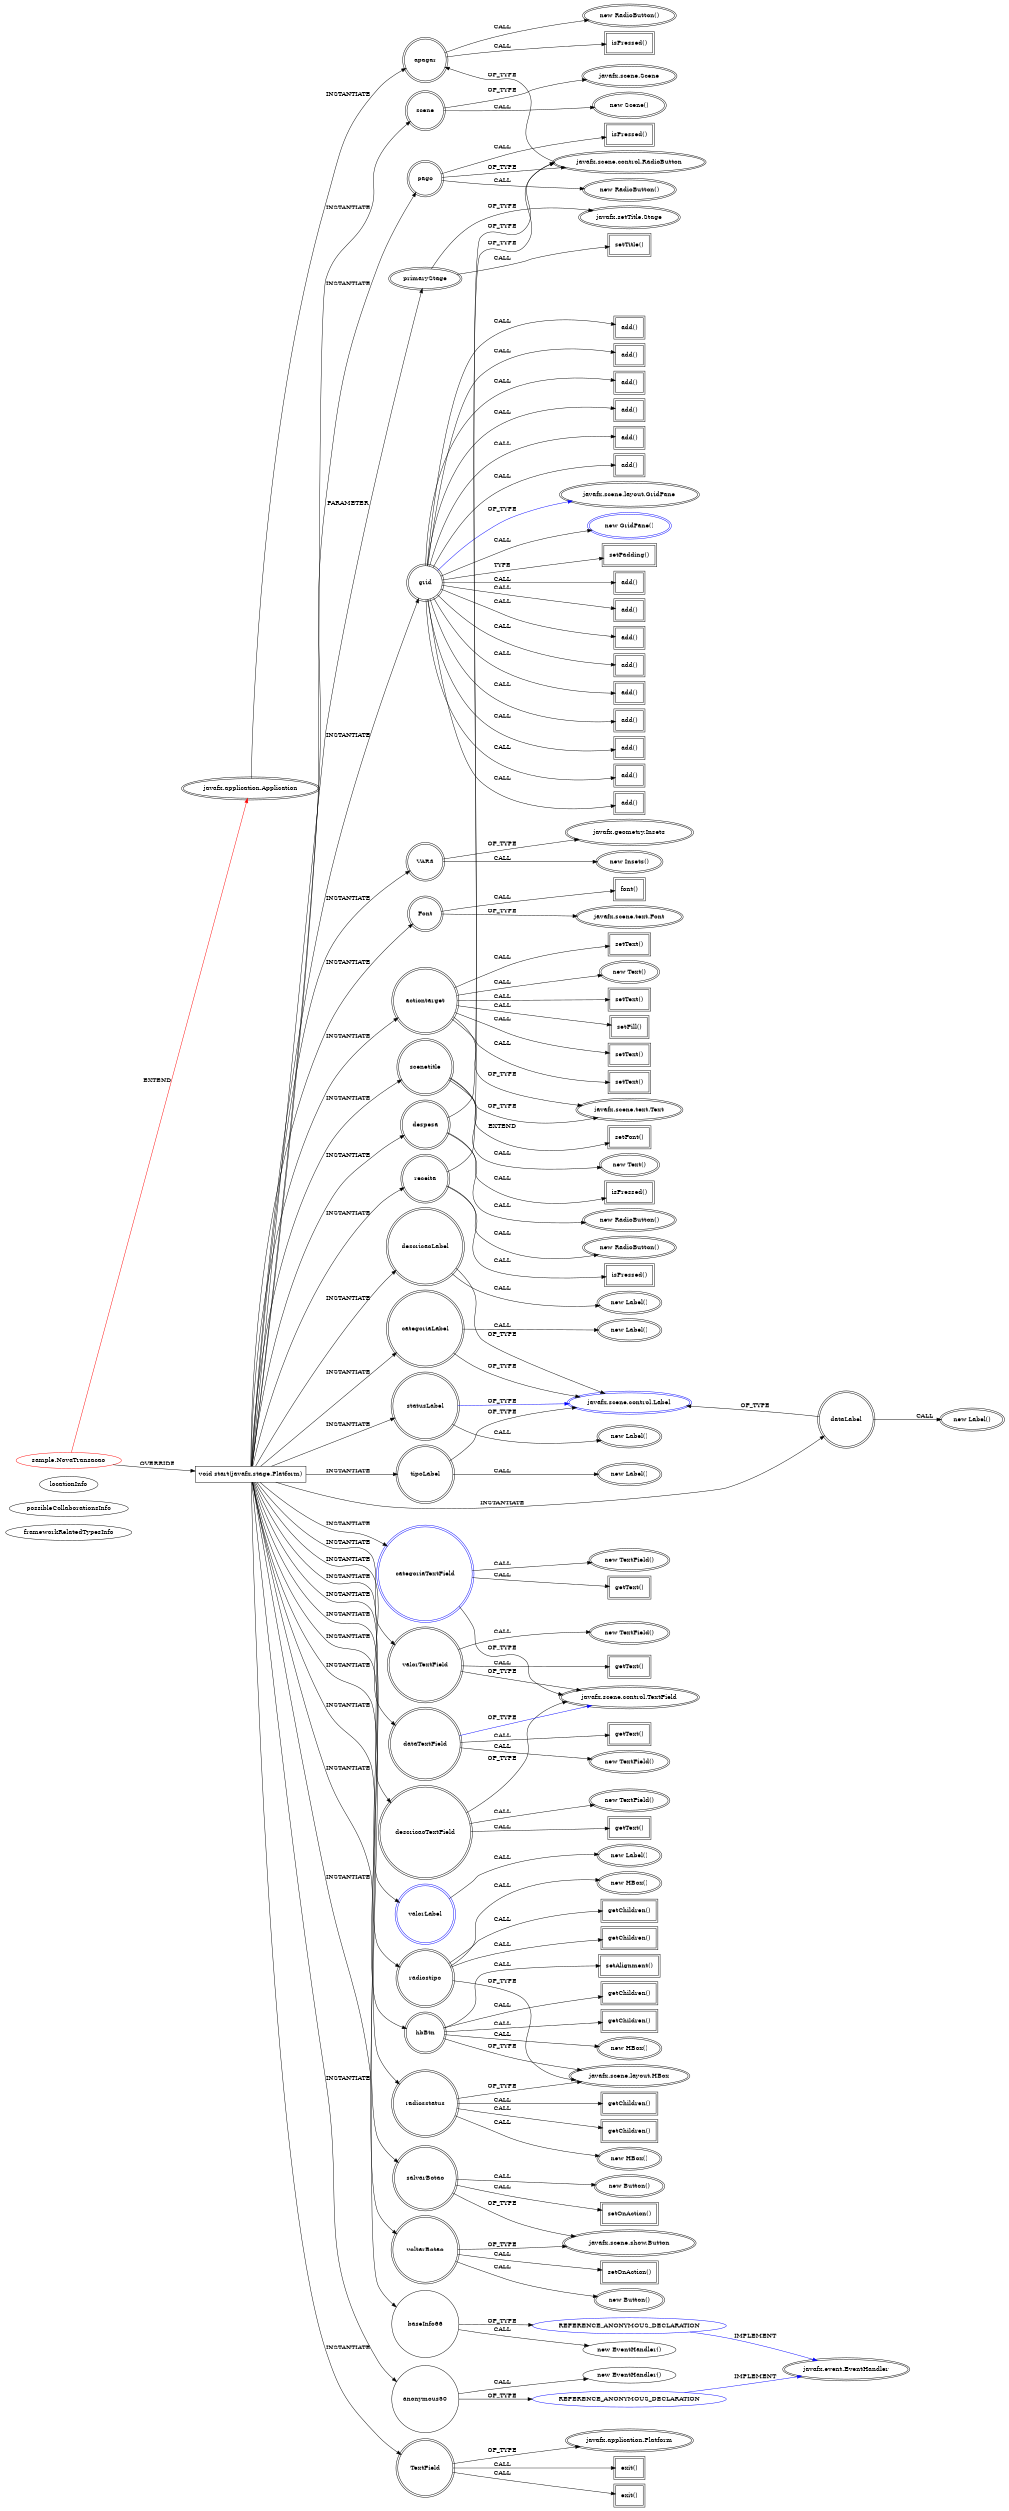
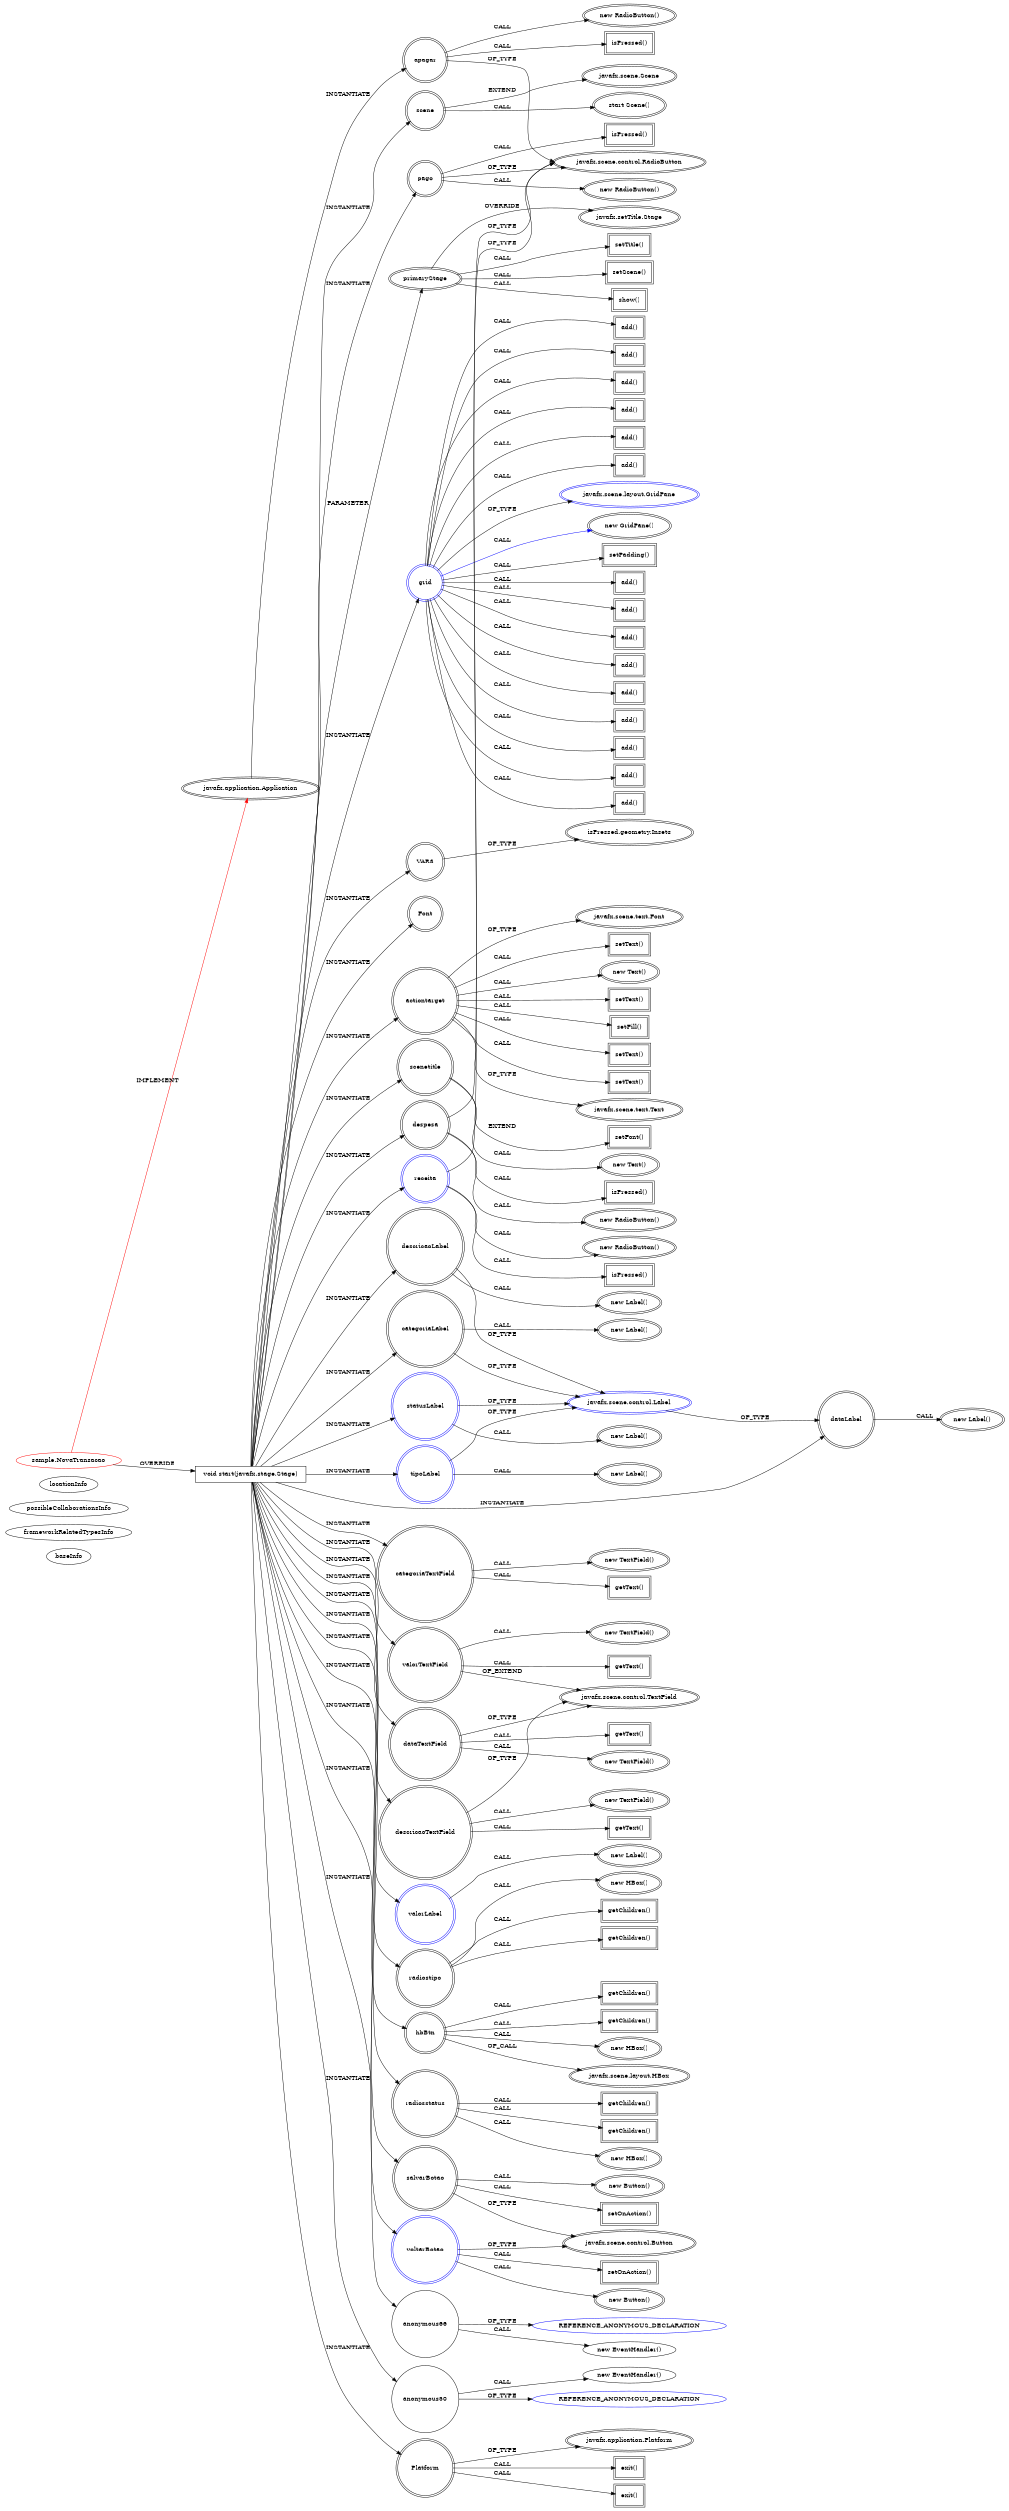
(502, 90) -> (502, 90)
(530, 96) -> (529, 80)
(629, 105) -> (629, 105)
(502, 206) -> (502, 206)
none -> (629, 272)
none -> (629, 300)
(629, 495) -> (629, 495)
(497, 525) -> (497, 525)
(629, 526) -> (629, 526)
(512, 547) -> (512, 547)
(502, 565) -> (502, 565)
(425, 583) -> (425, 583)
(629, 832) -> (629, 832)
(629, 862) -> none
(629, 889) -> none
(507, 915) -> (507, 939)
(157, 1081) -> (157, 1081)
(514, 1120) -> none
(425, 1179) -> (425, 1179)
(511, 1405) -> (511, 1405)
(425, 1406) -> (425, 1406)
(755, 1411) -> (740, 1421)
(251, 1474) -> (251, 1474)
(425, 1474) -> (425, 1474)
none -> (69, 1556)
(425, 1574) -> (425, 1574)
(503, 1655) -> none
(502, 1671) -> (502, 1671)
(523, 1721) -> (523, 1721)
(629, 1966) -> none
(531, 2016) -> none
(502, 2046) -> (502, 2046)
(517, 2090) -> none
(629, 2243) -> (629, 2243)
(425, 2250) -> (425, 2250)
(425, 2324) -> (425, 2324)
(846, 2369) -> none
(425, 2468) -> (425, 2468)
